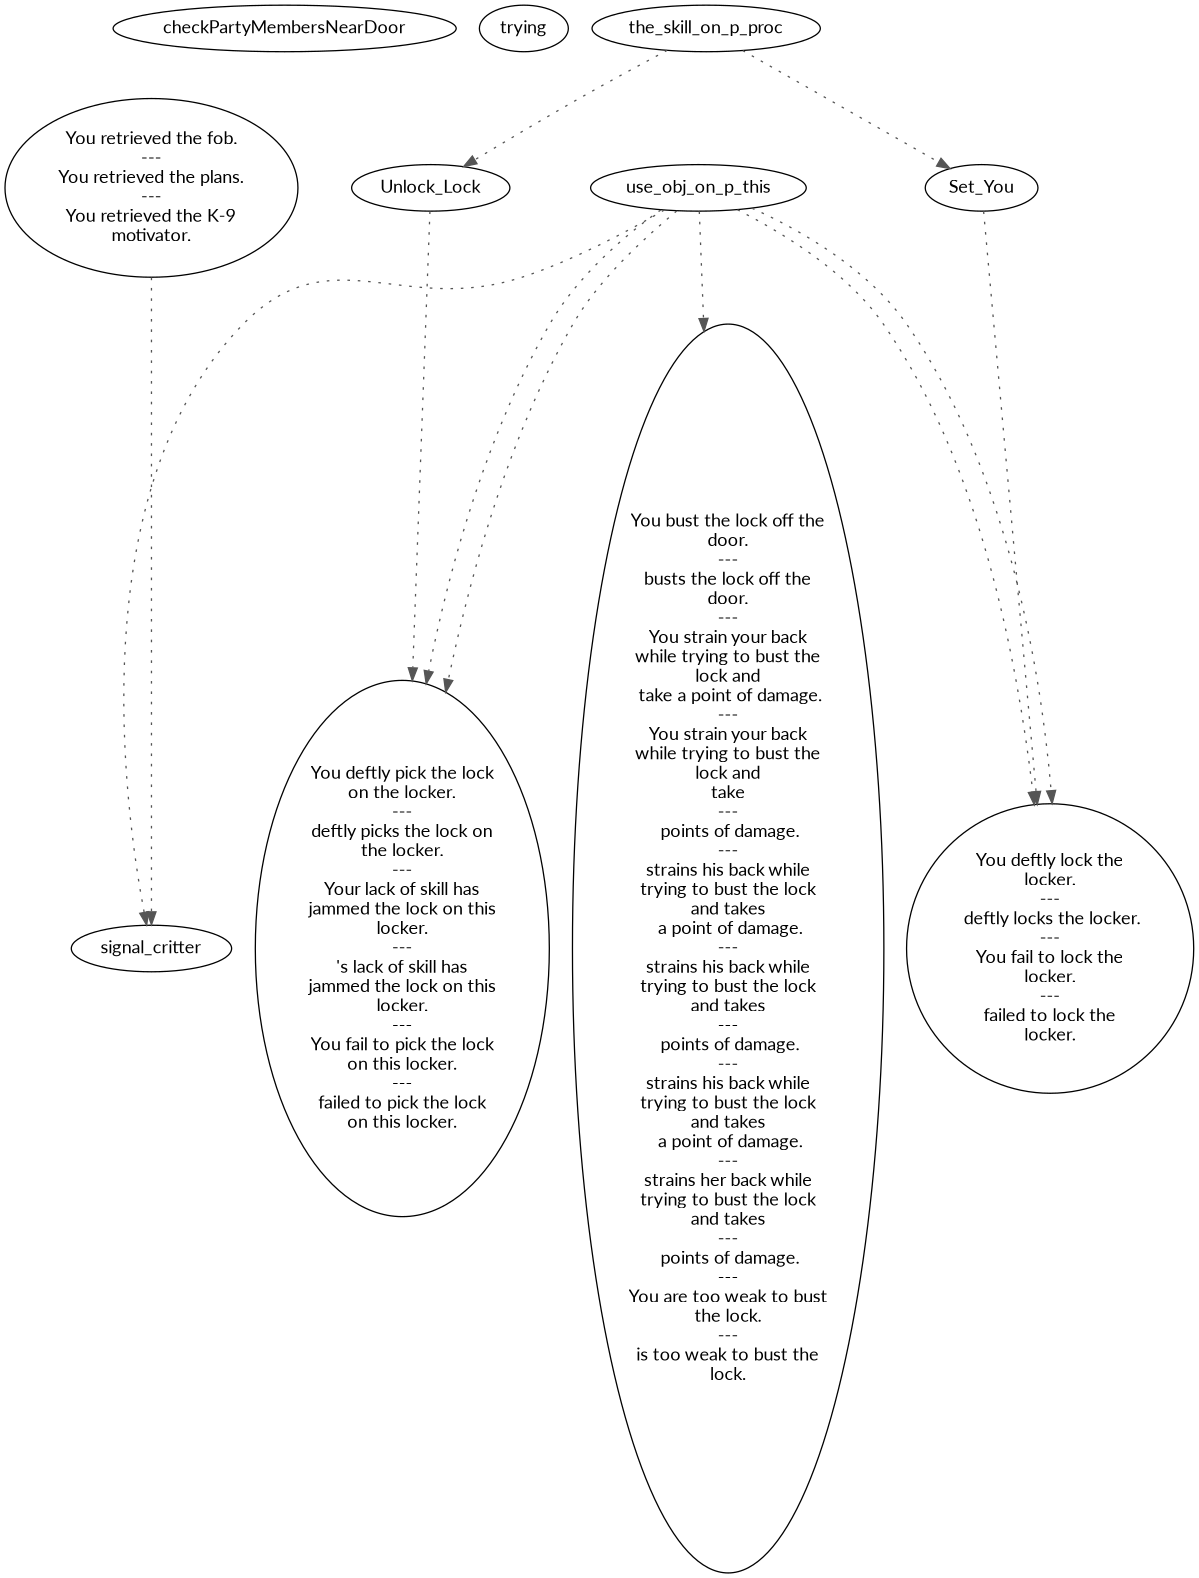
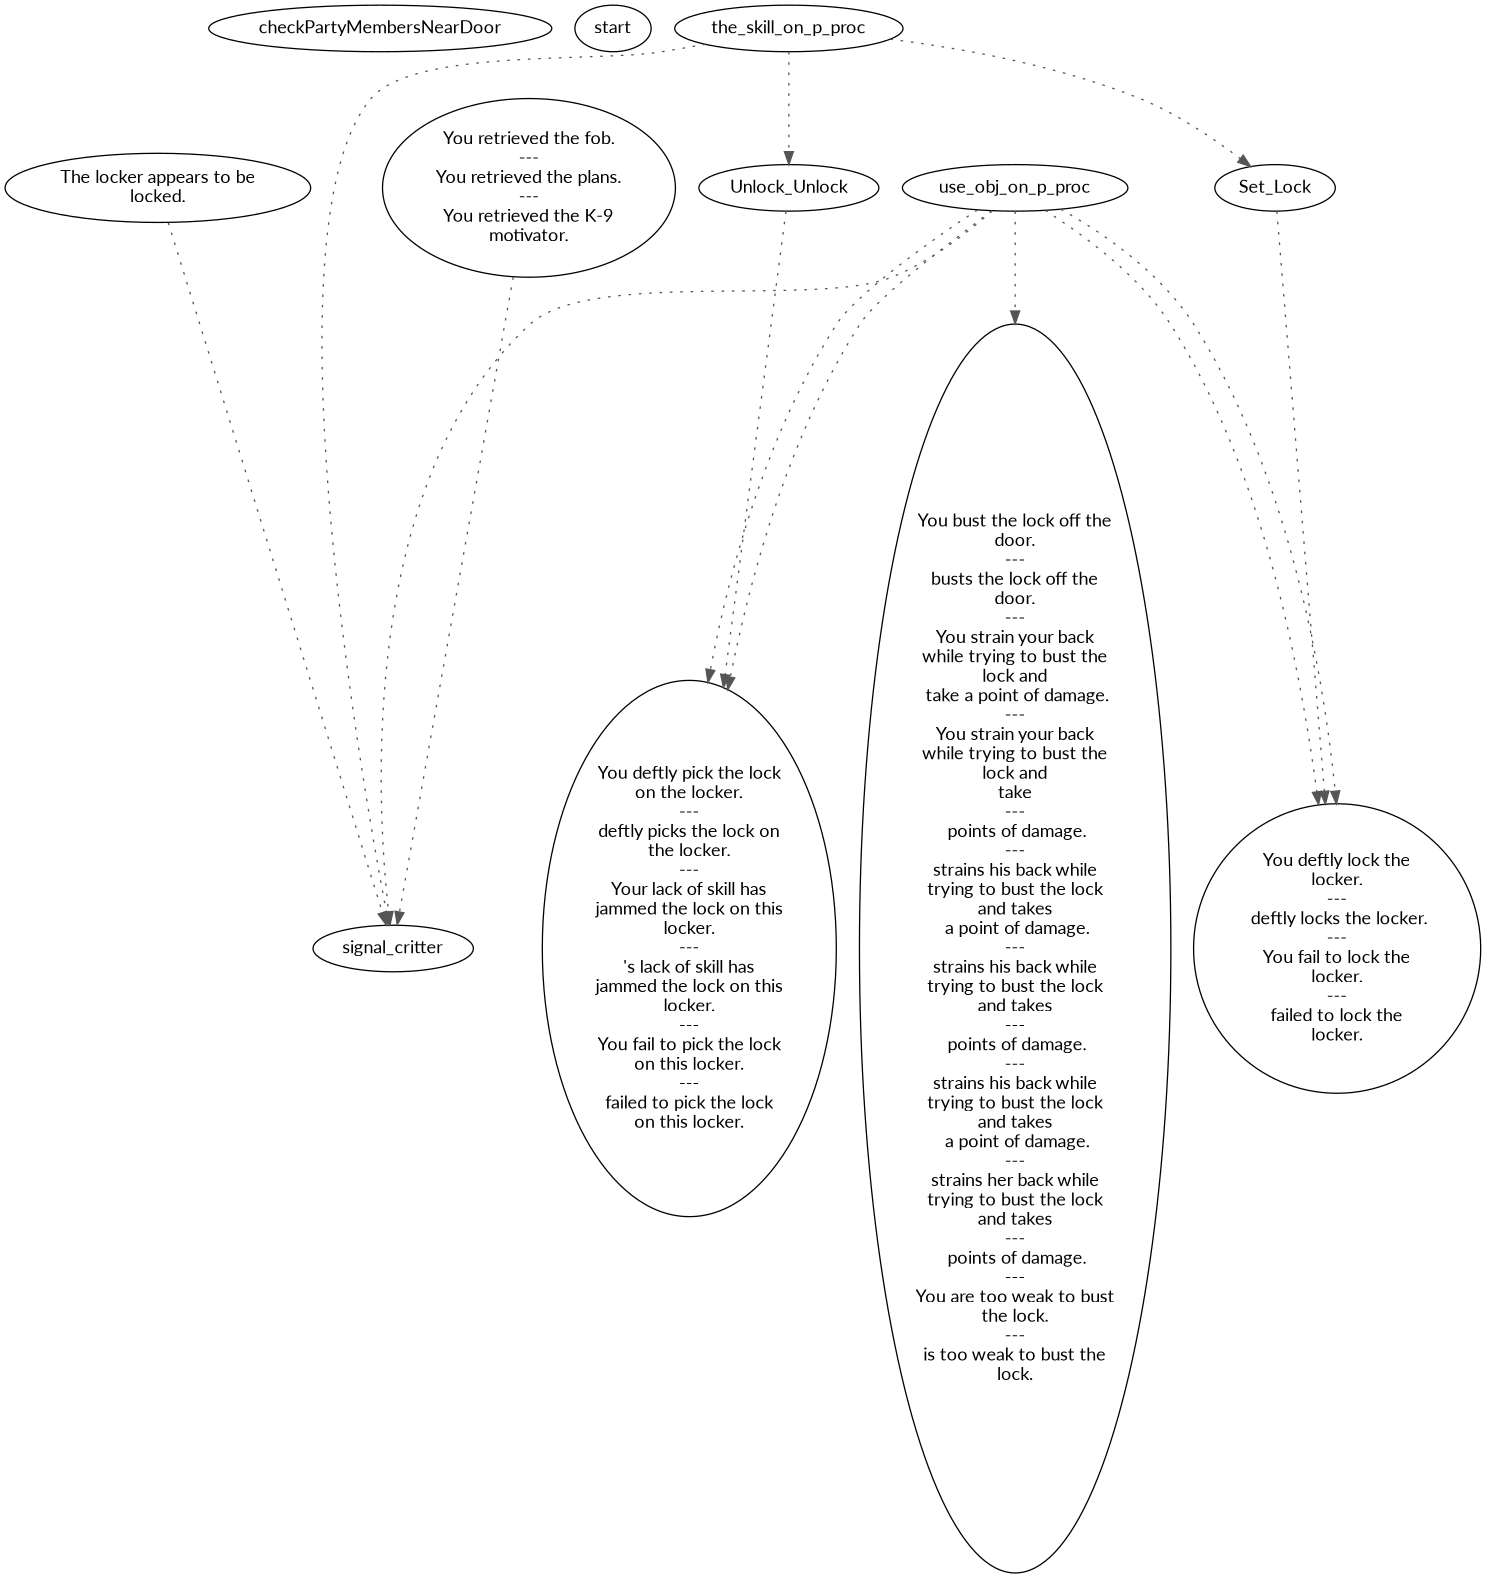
(524, 28) -> (613, 28)
none -> (158, 188)
(431, 188) -> (789, 188)
(698, 188) -> (1015, 188)
(982, 188) -> (1275, 188)
none -> (323, 332)
